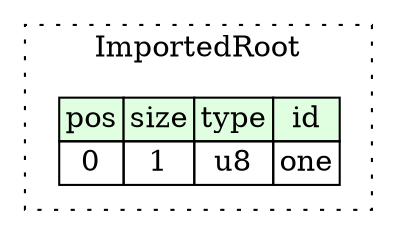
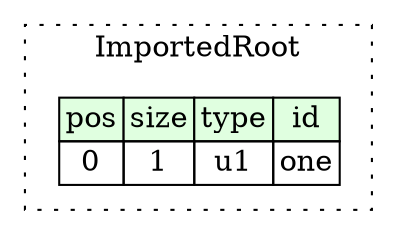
(234, 162) -> (234, 162)
